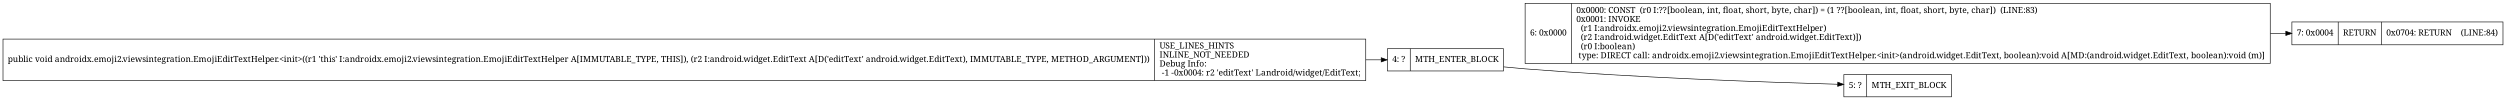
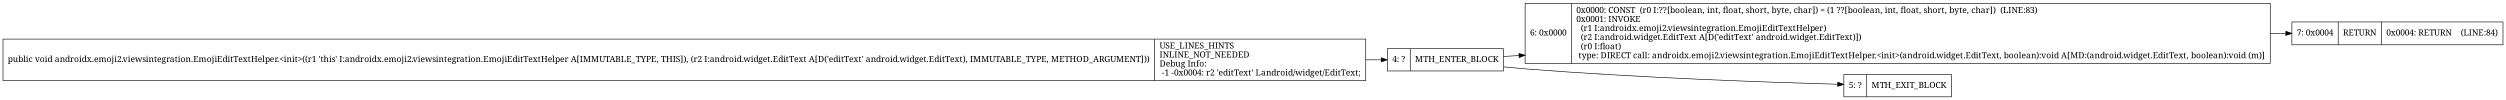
(2442, 33) -> (2442, 33)
(1606, 47) -> (1599, 47)
none -> (1511, 56)
